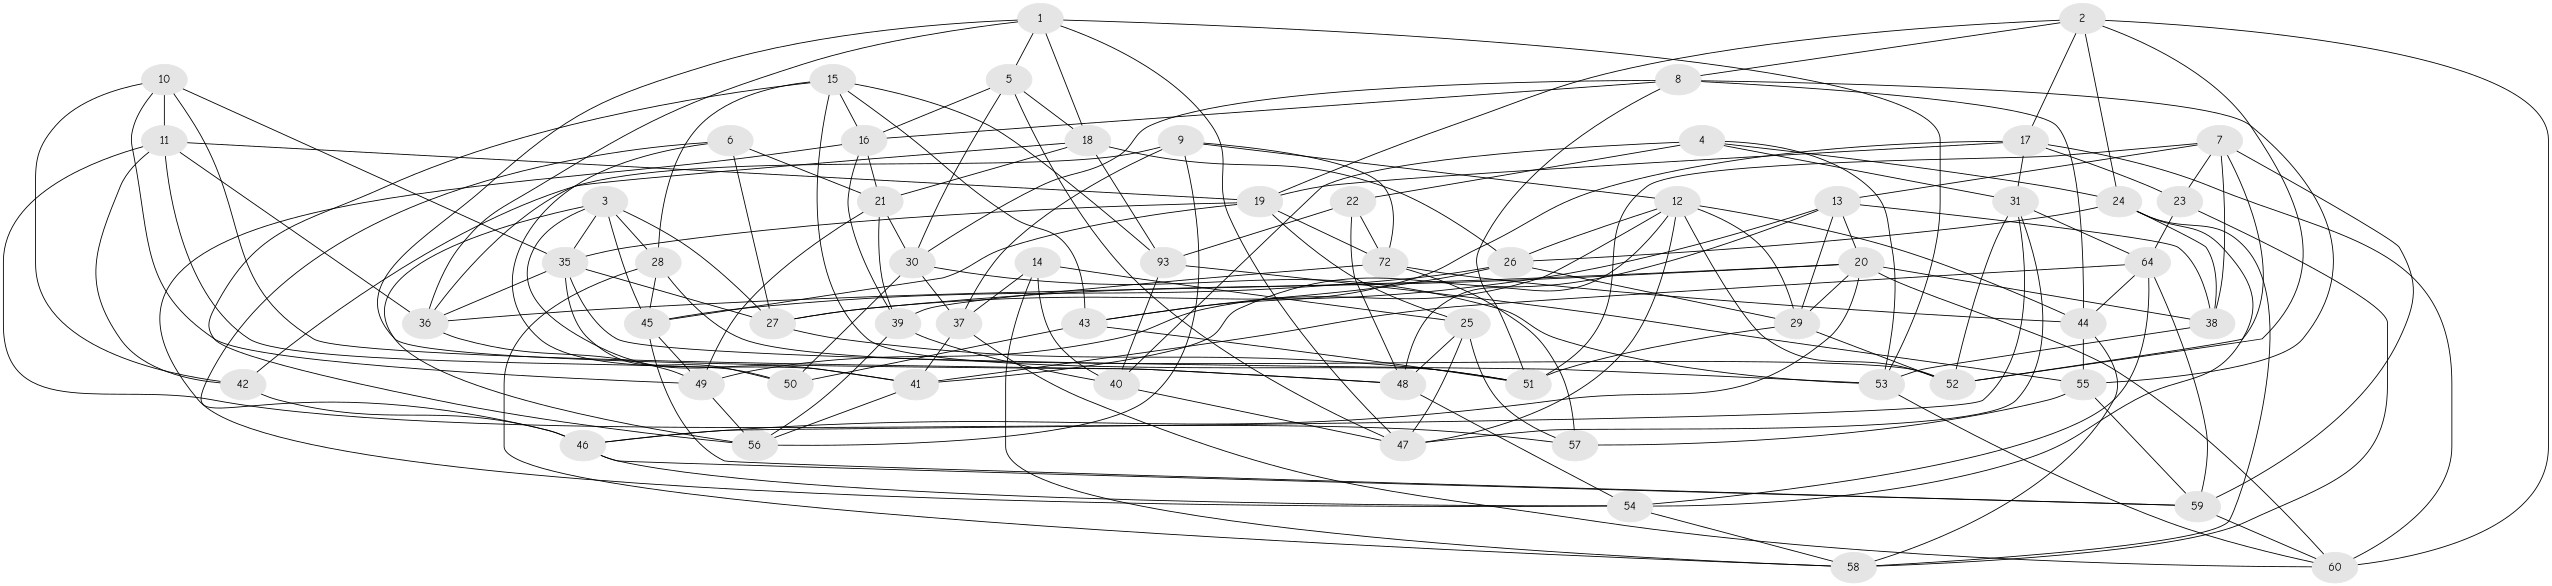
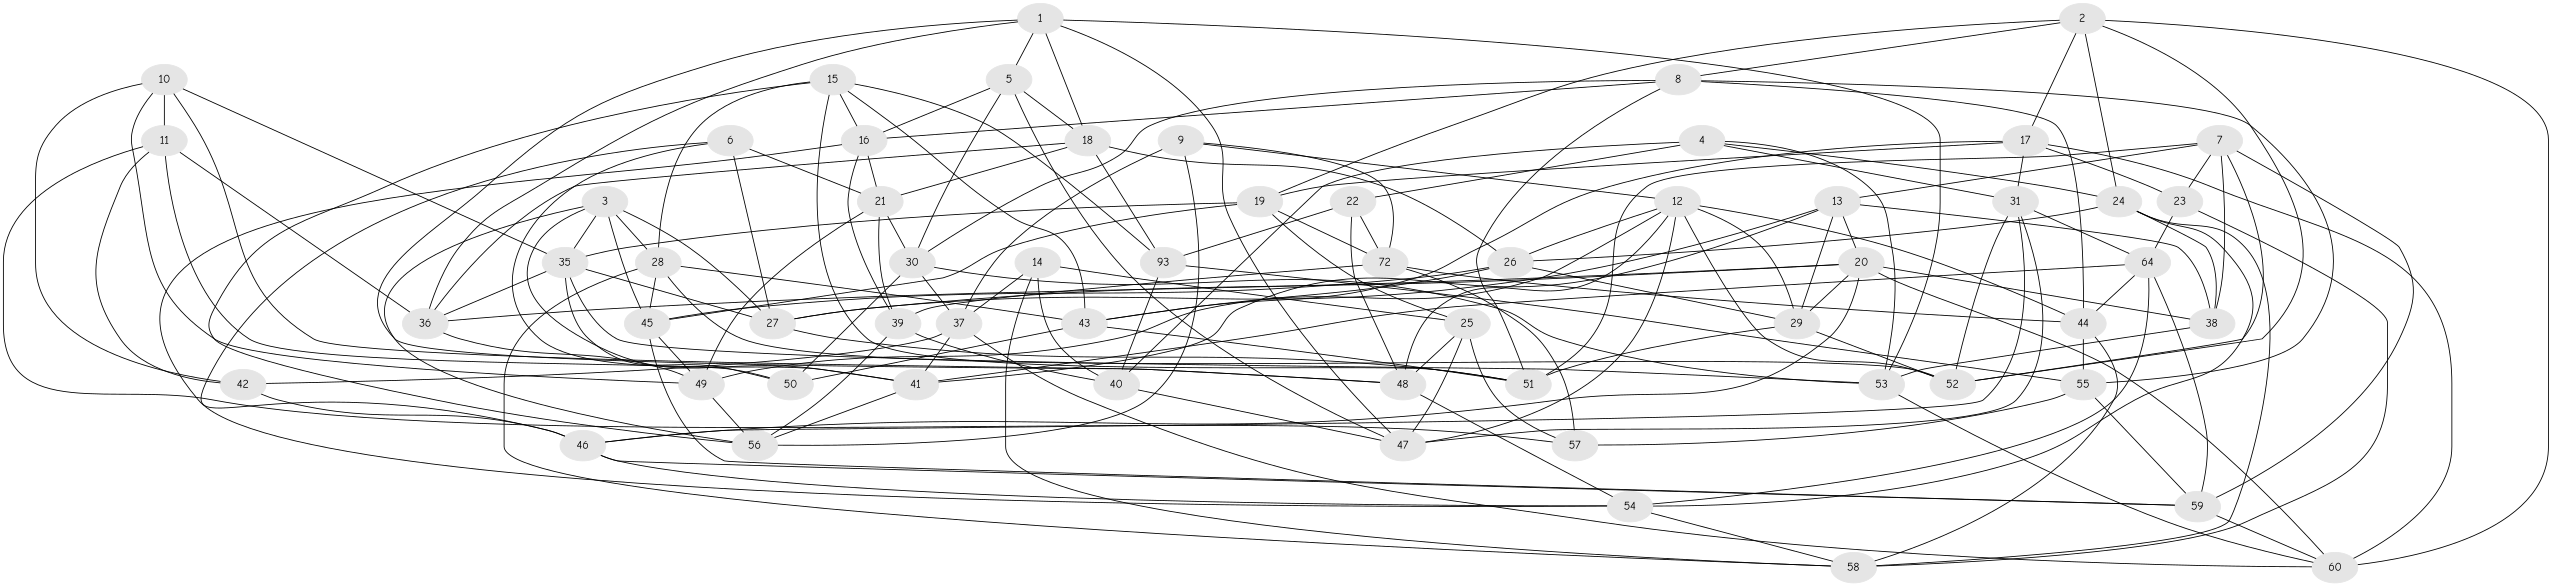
(765, 174) -> none
(542, 198) -> (605, 372)
none -> (824, 285)
